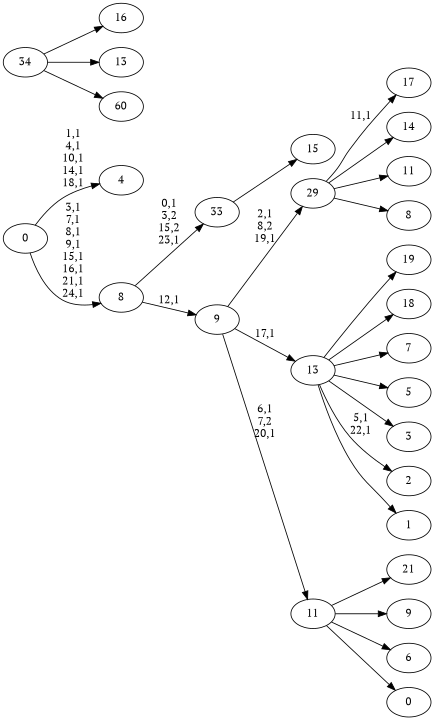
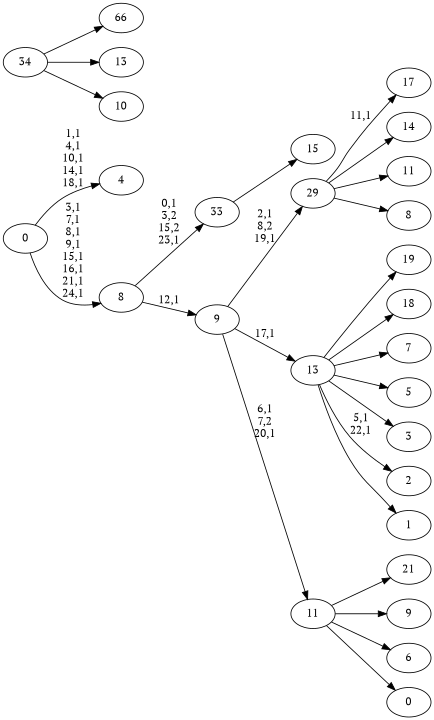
(121, 18) -> (121, 18)
(121, 107) -> (121, 107)
